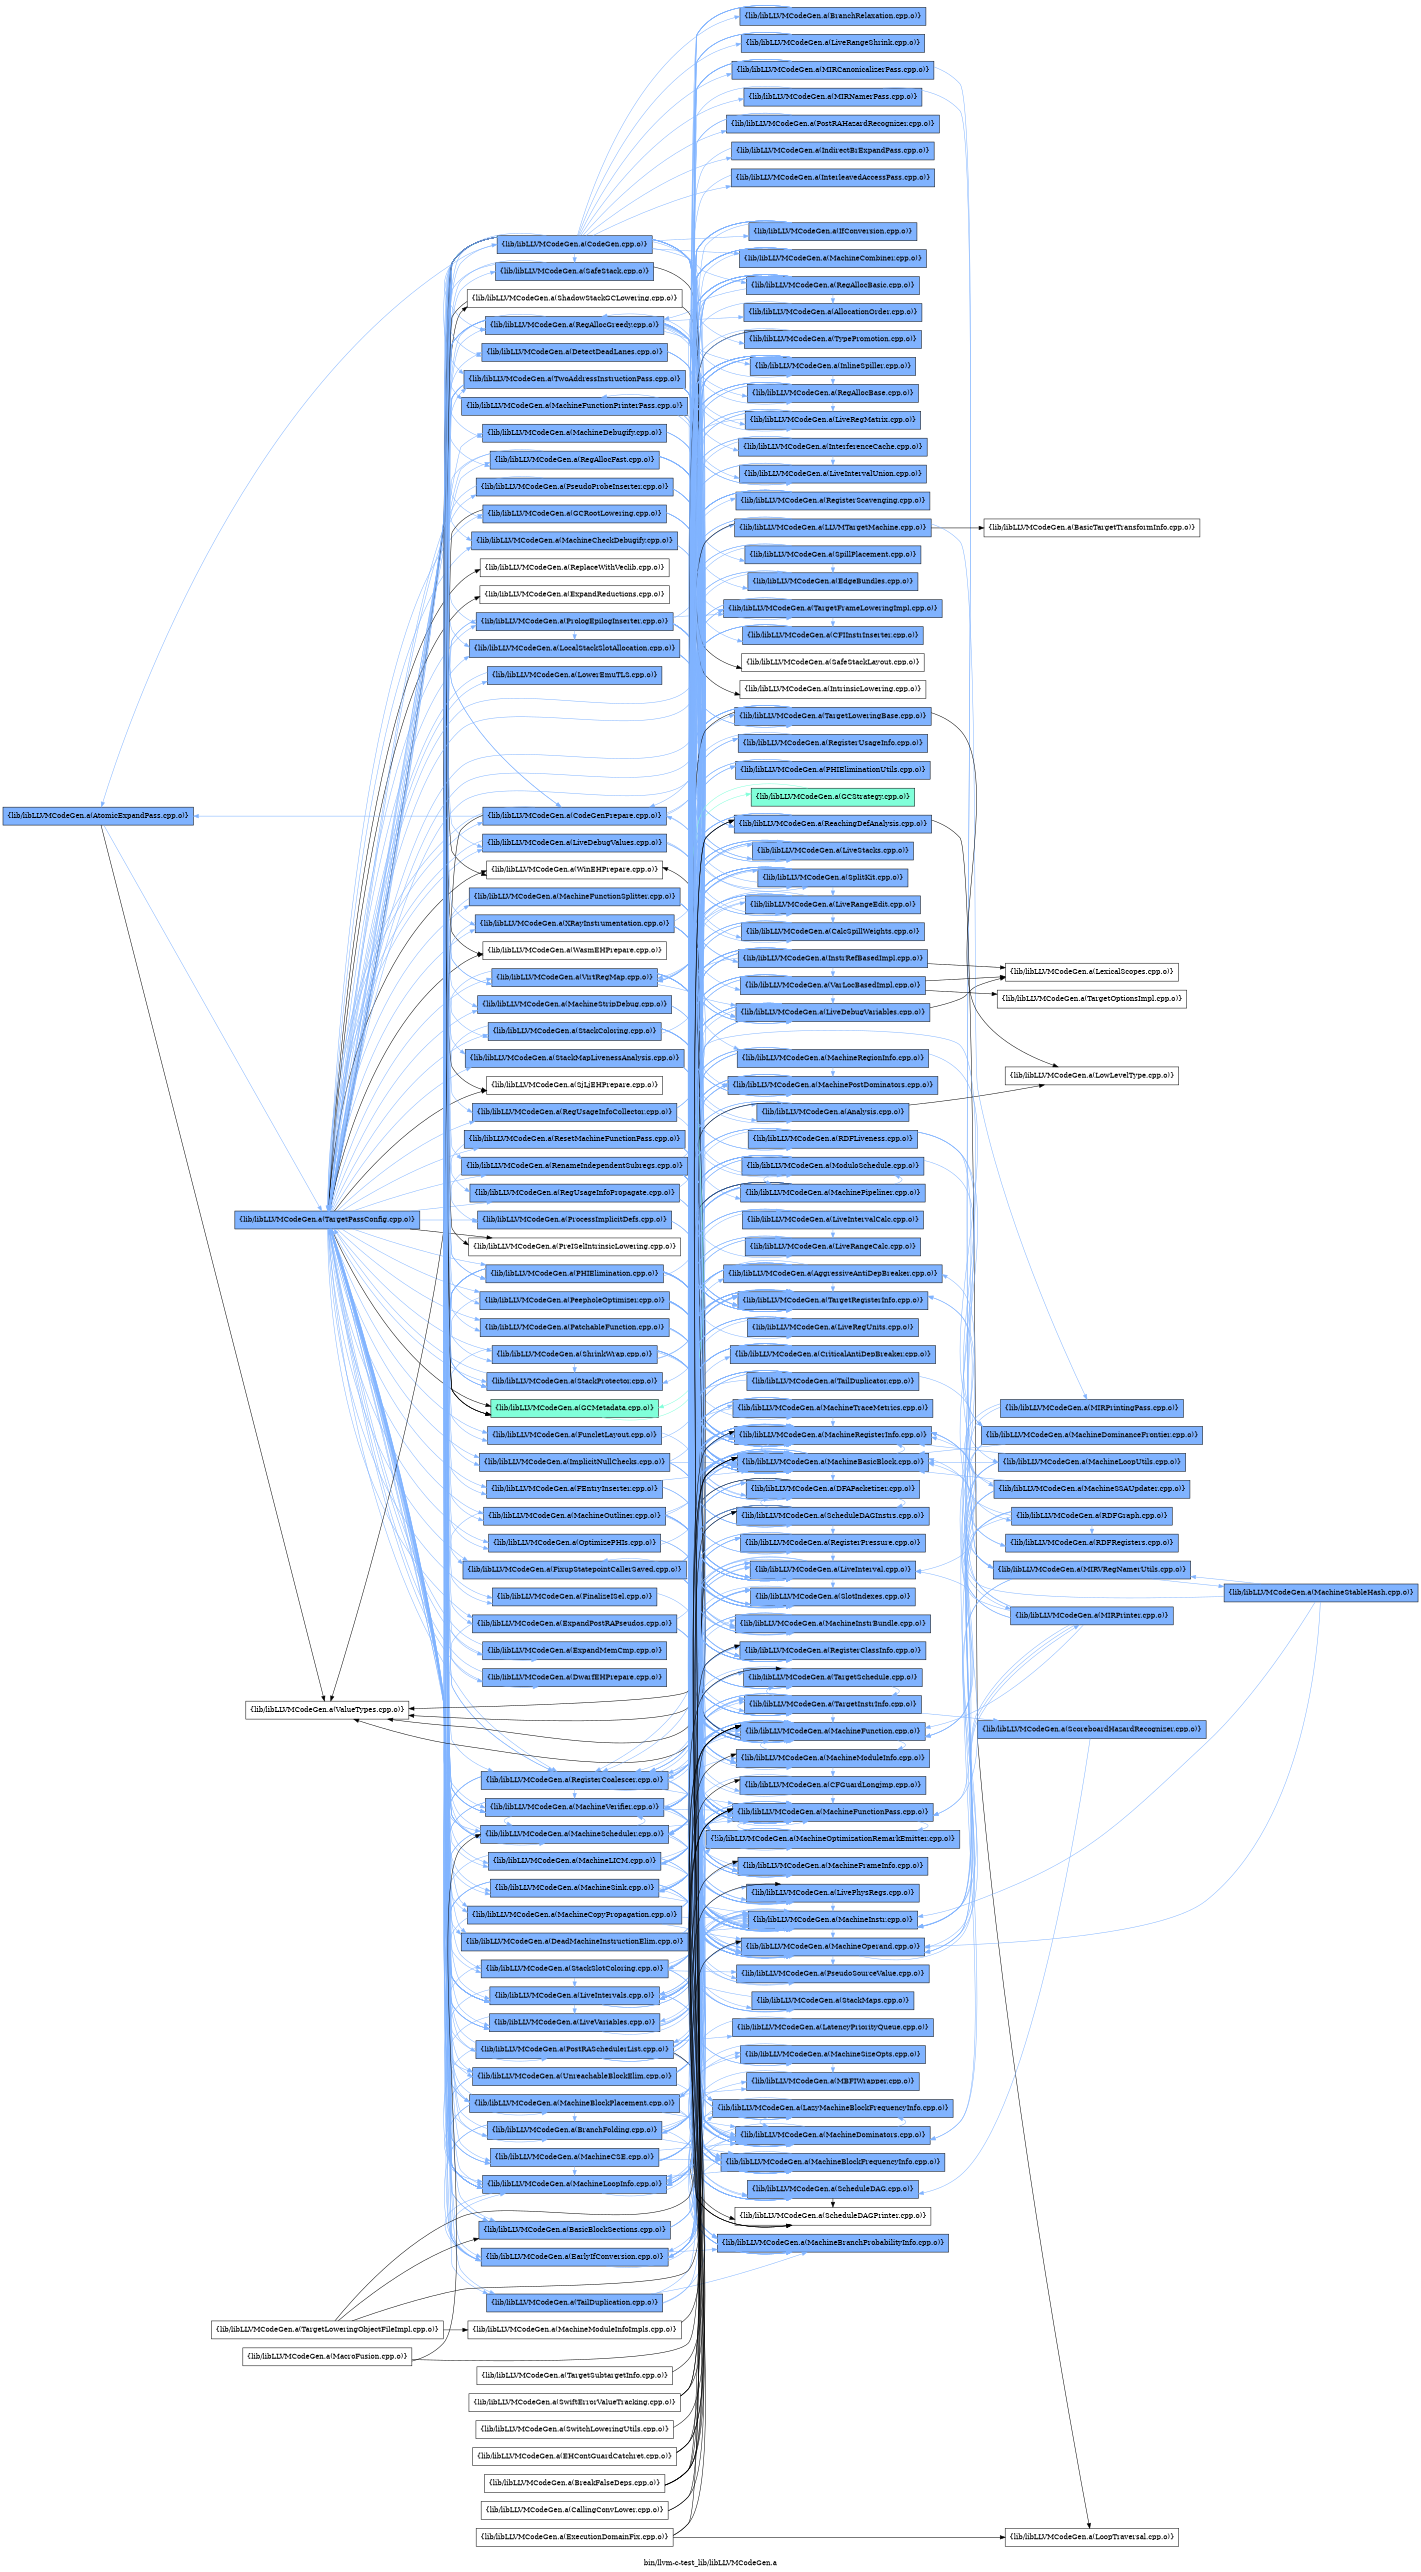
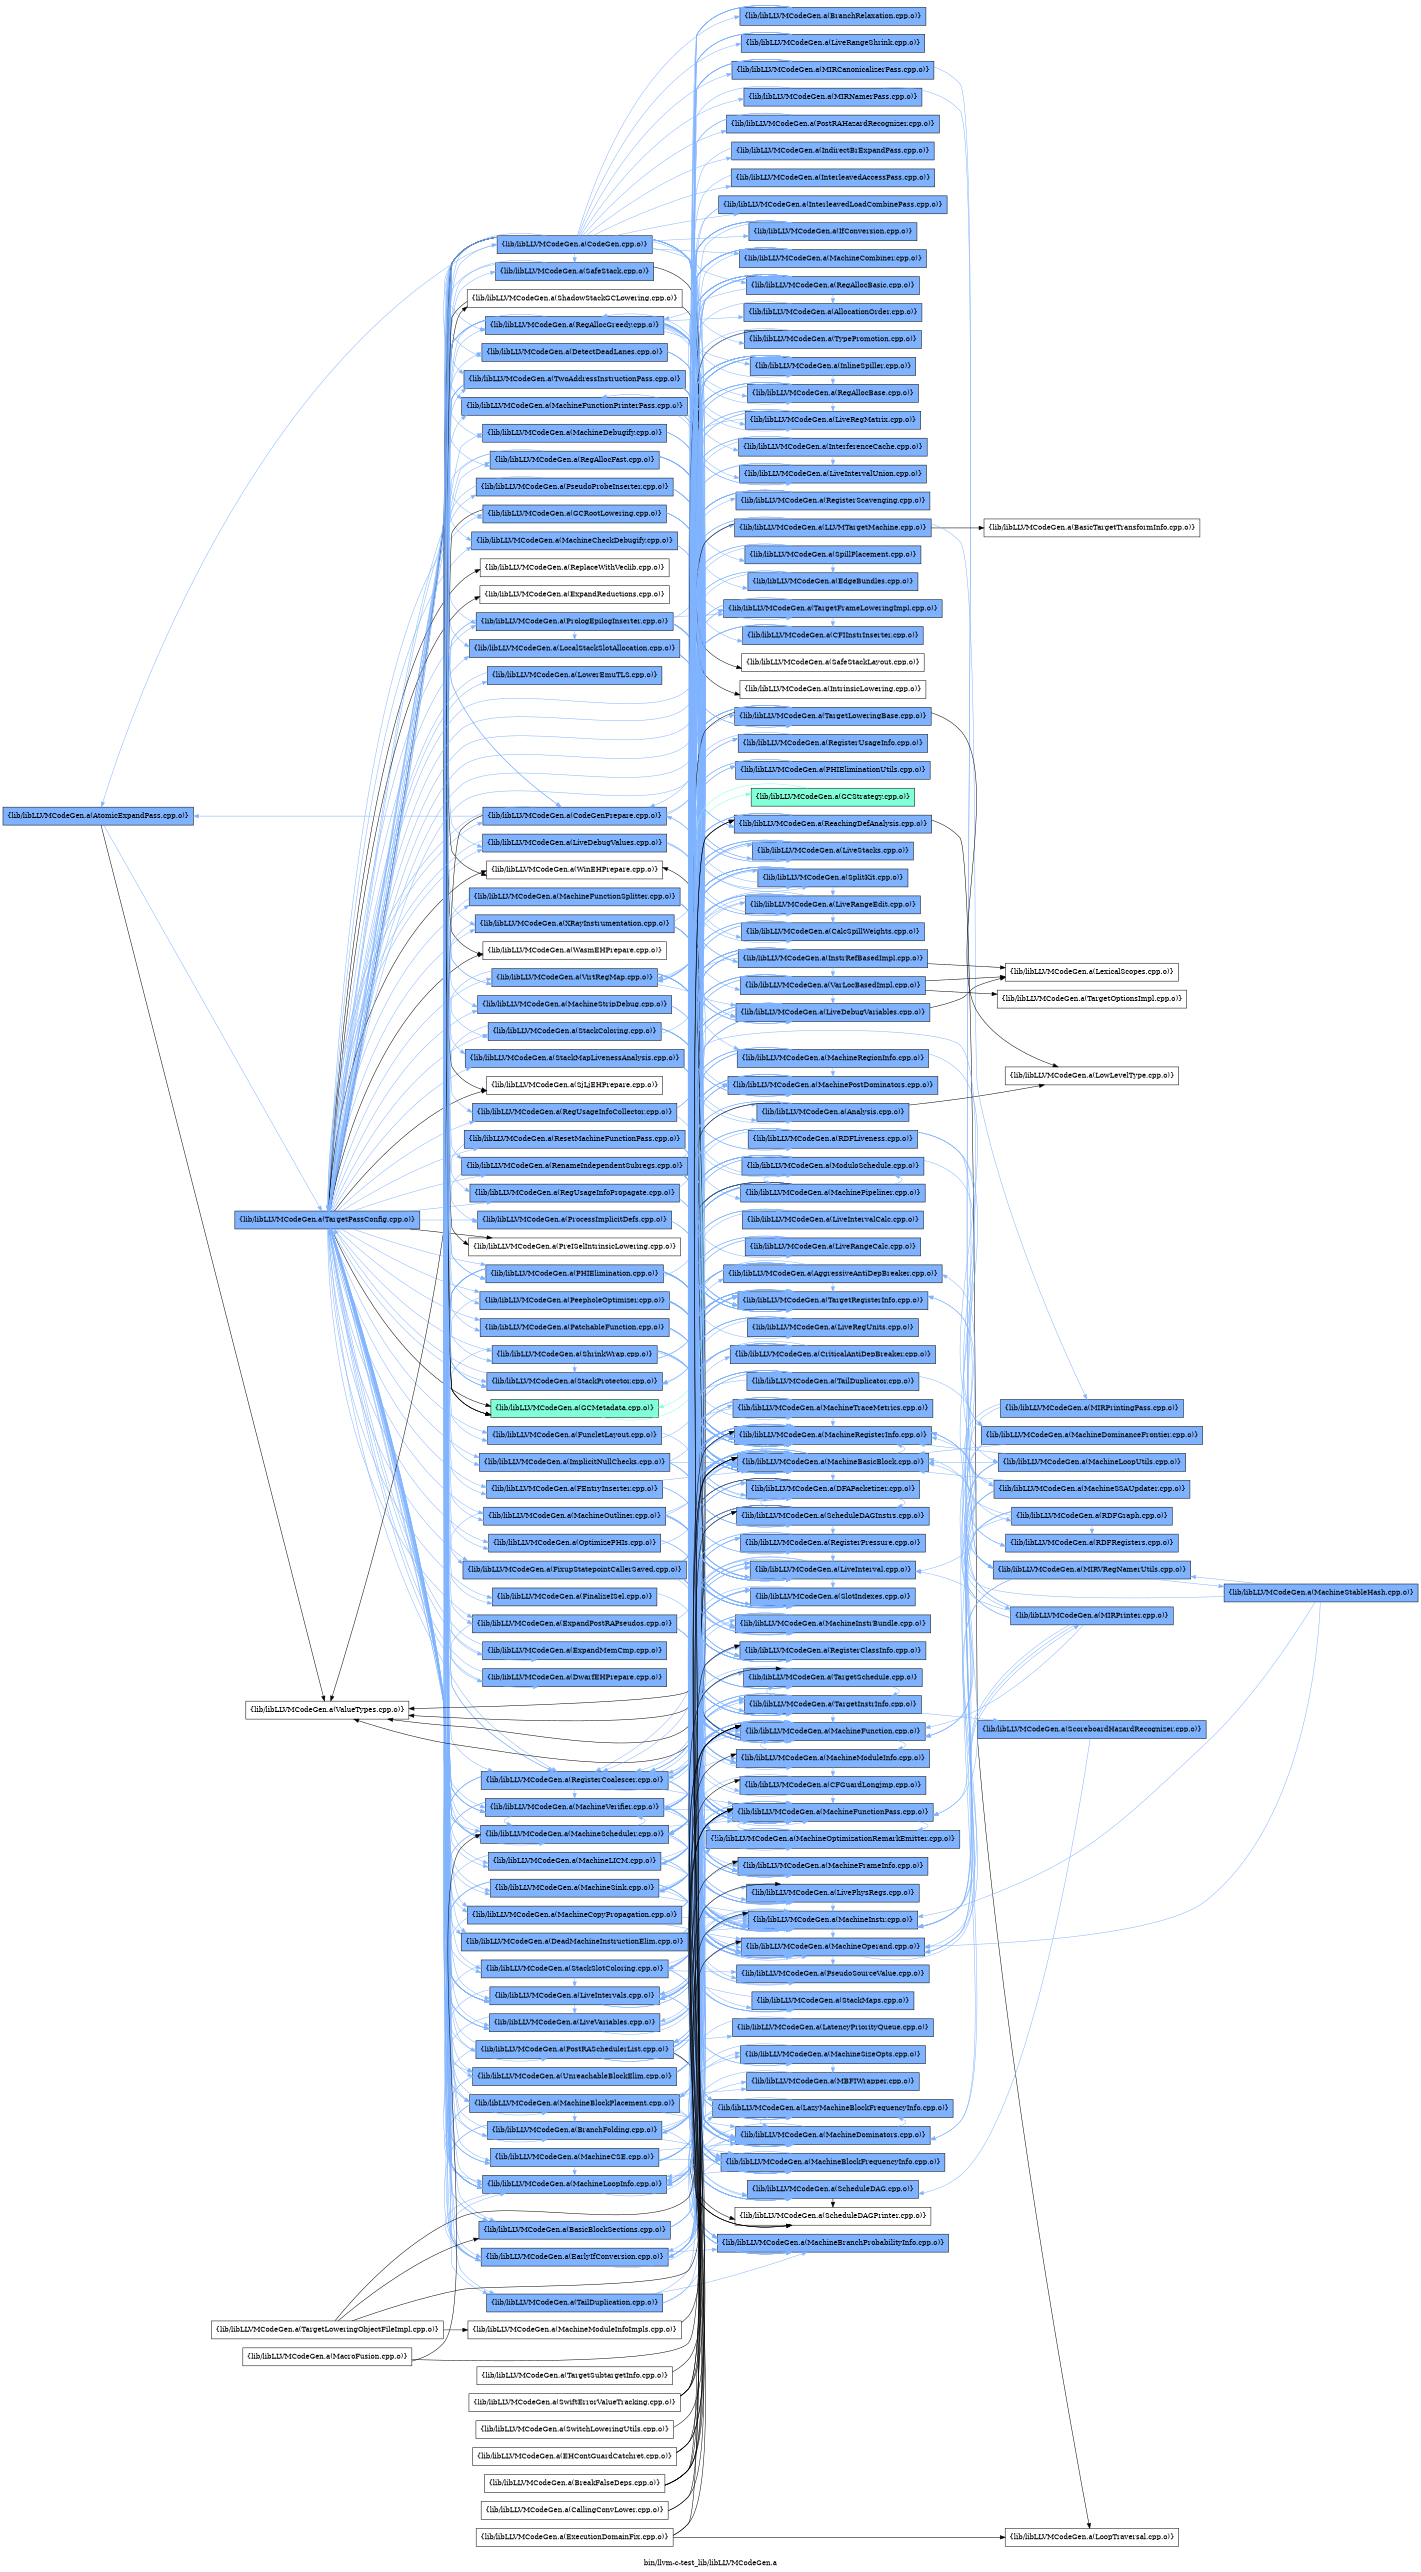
none -> (833, 205)
none -> (396, 814)
none -> (696, 1078)
(833, 1231) -> none
none -> (695, 1651)
(699, 1731) -> (692, 1807)
(699, 2113) -> none
none -> (696, 2145)
